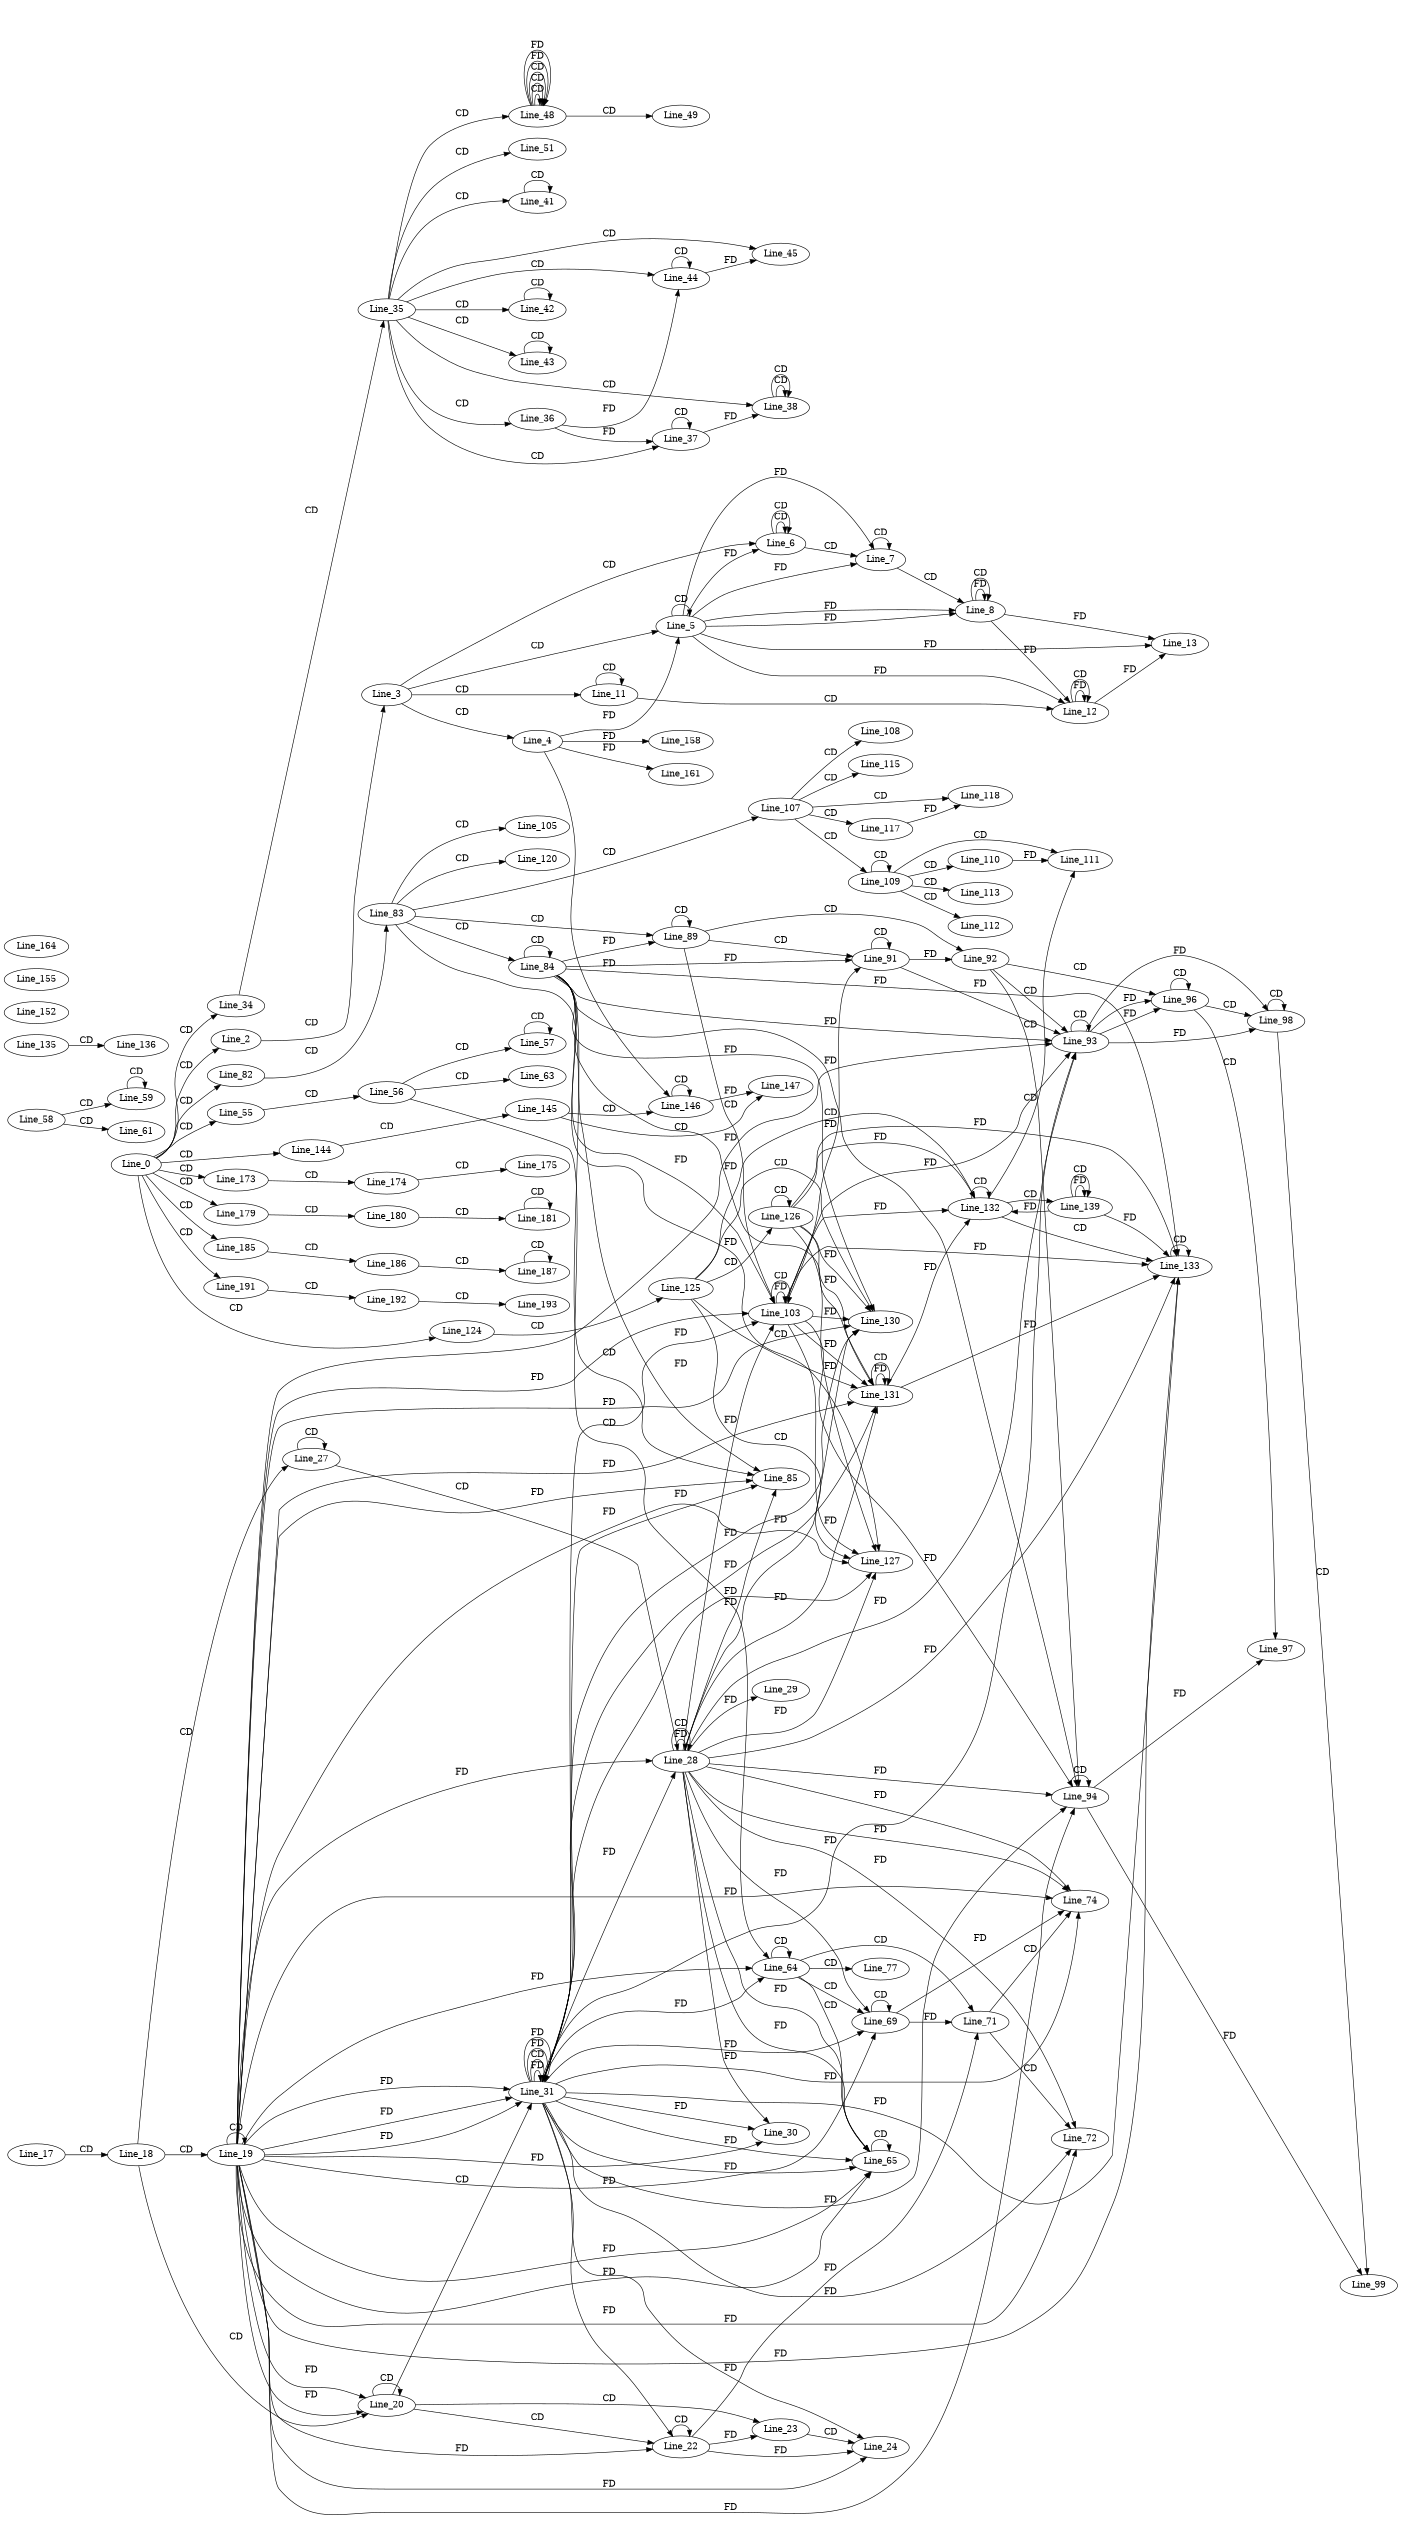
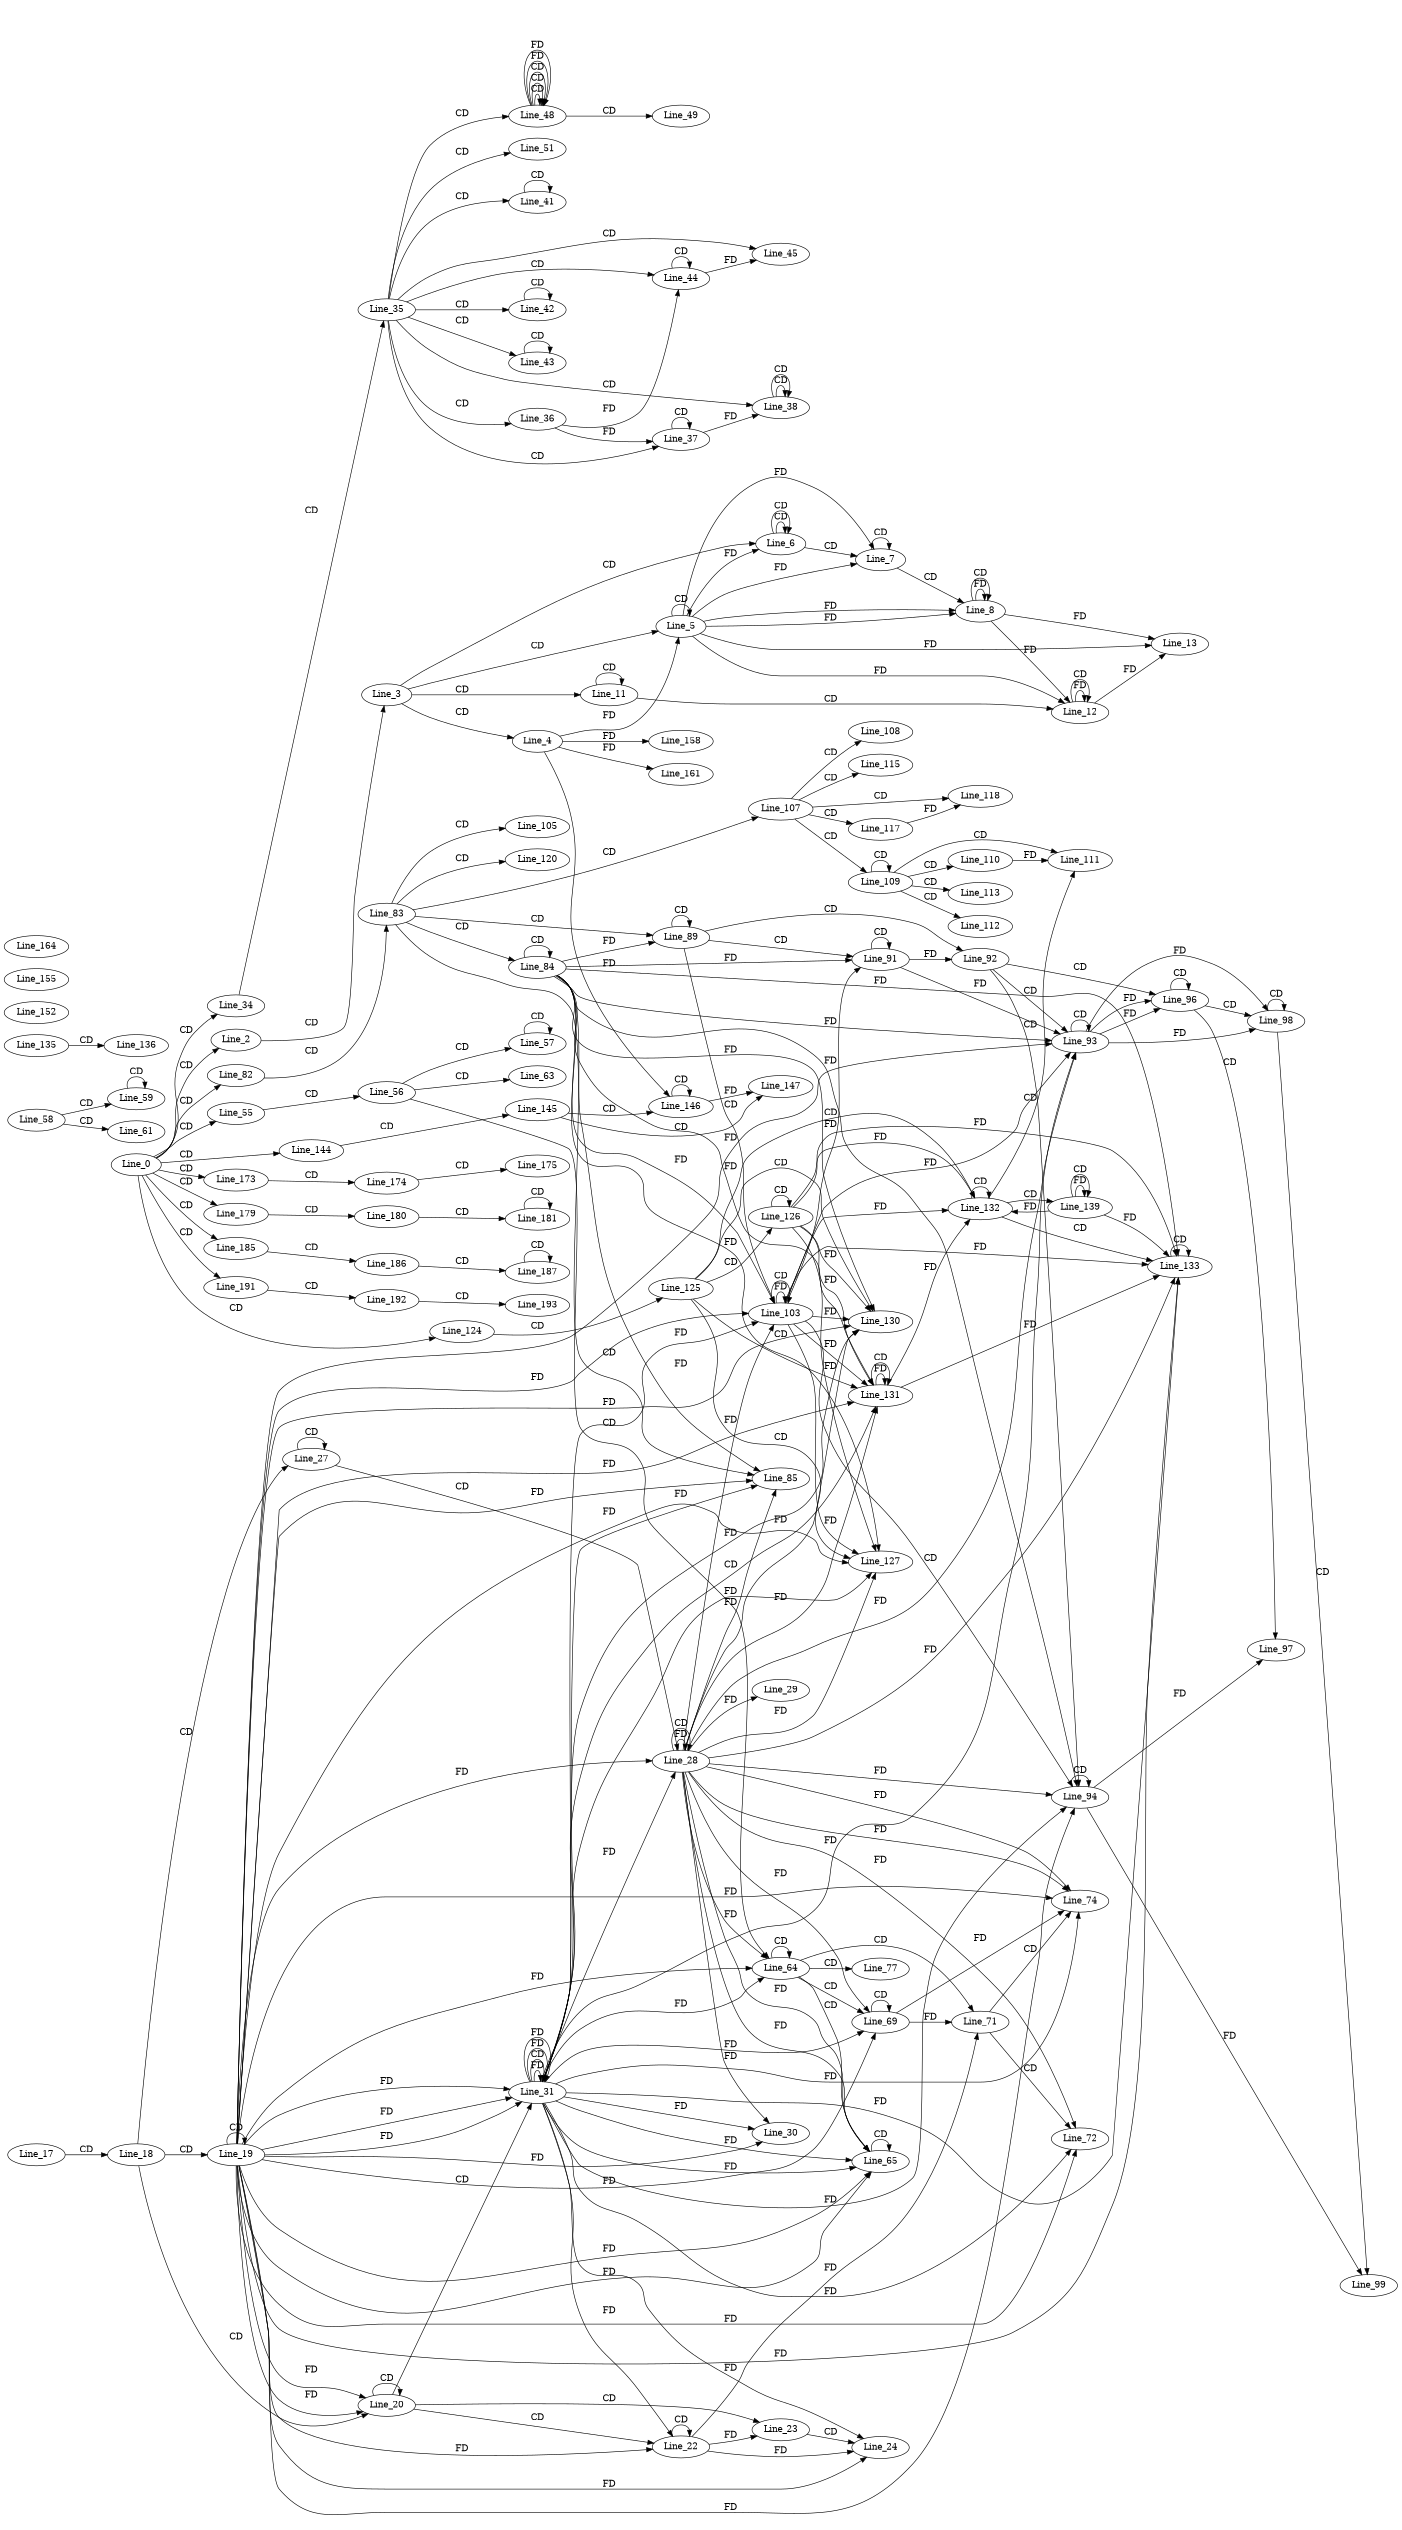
(930, 1559) -> (930, 1559)
(731, 1565) -> (731, 1565)
none -> (722, 1915)
